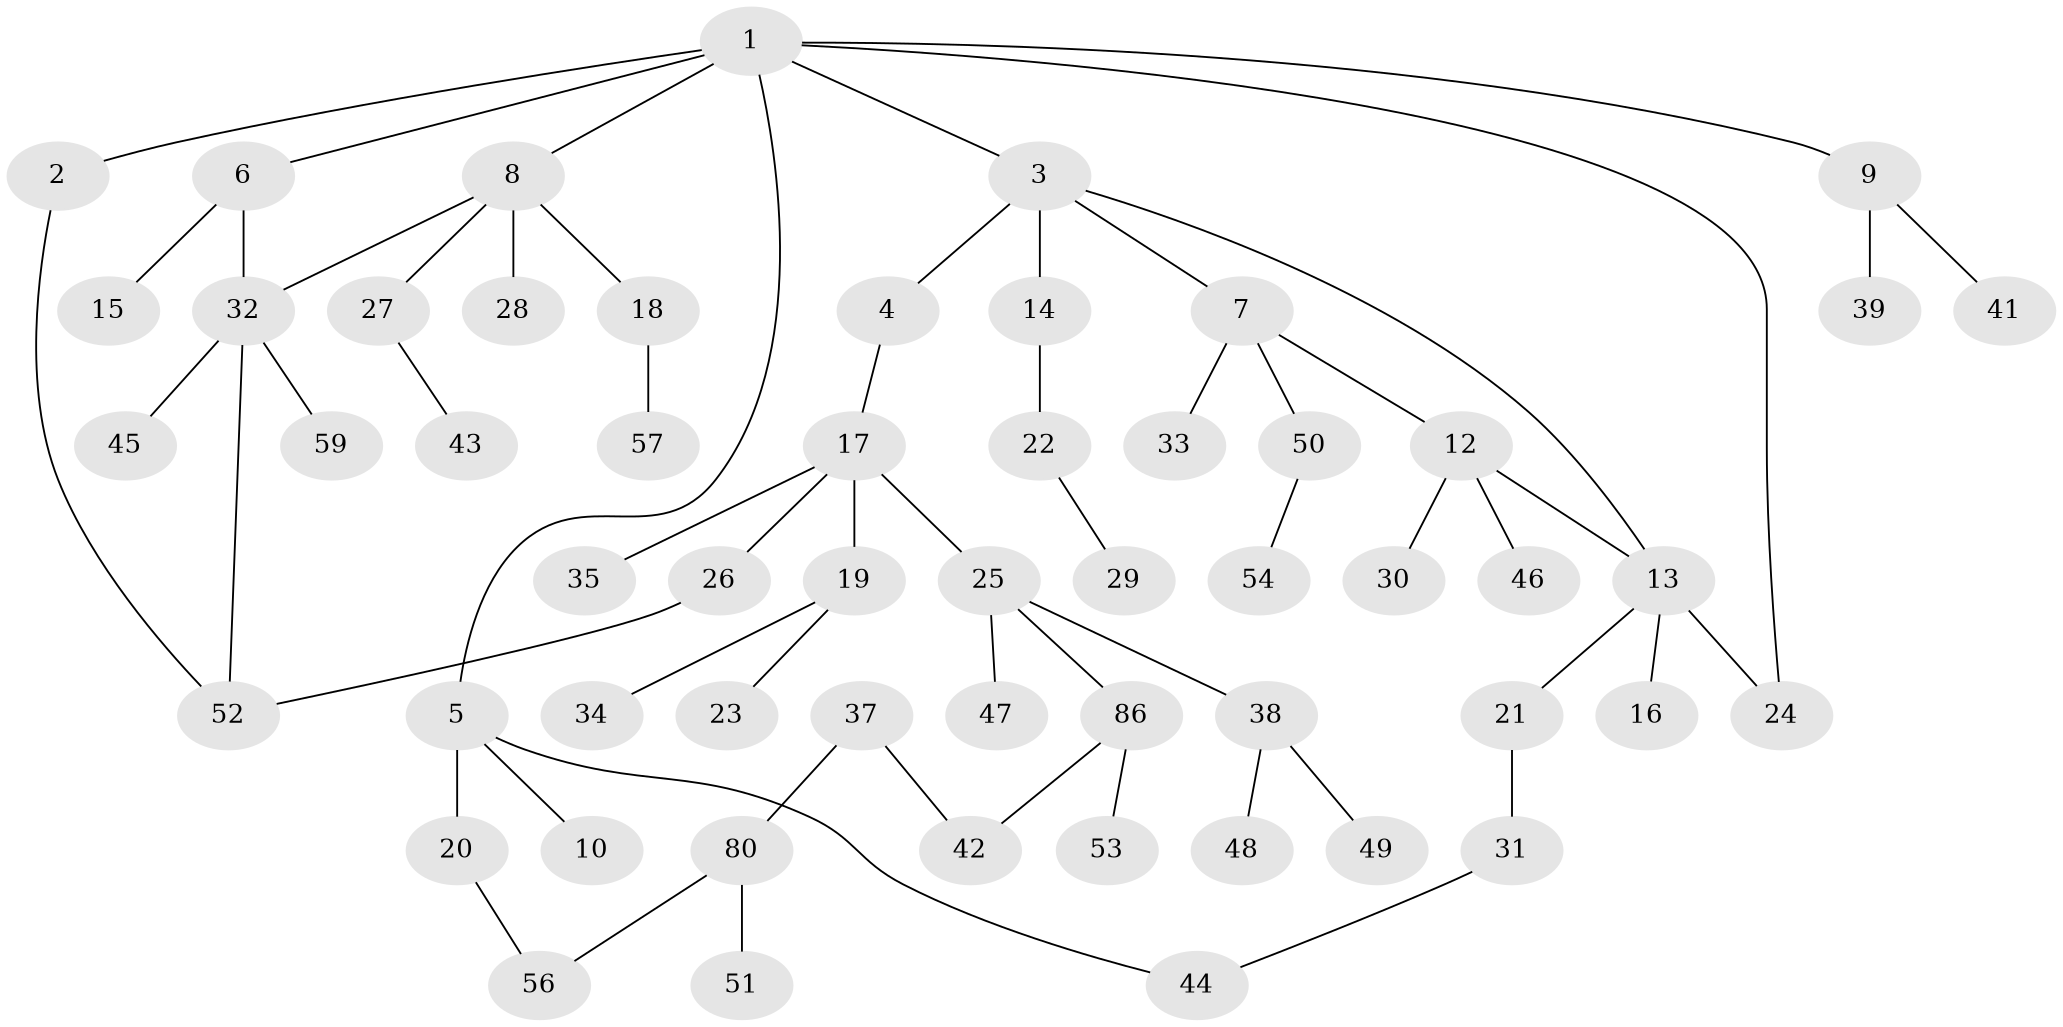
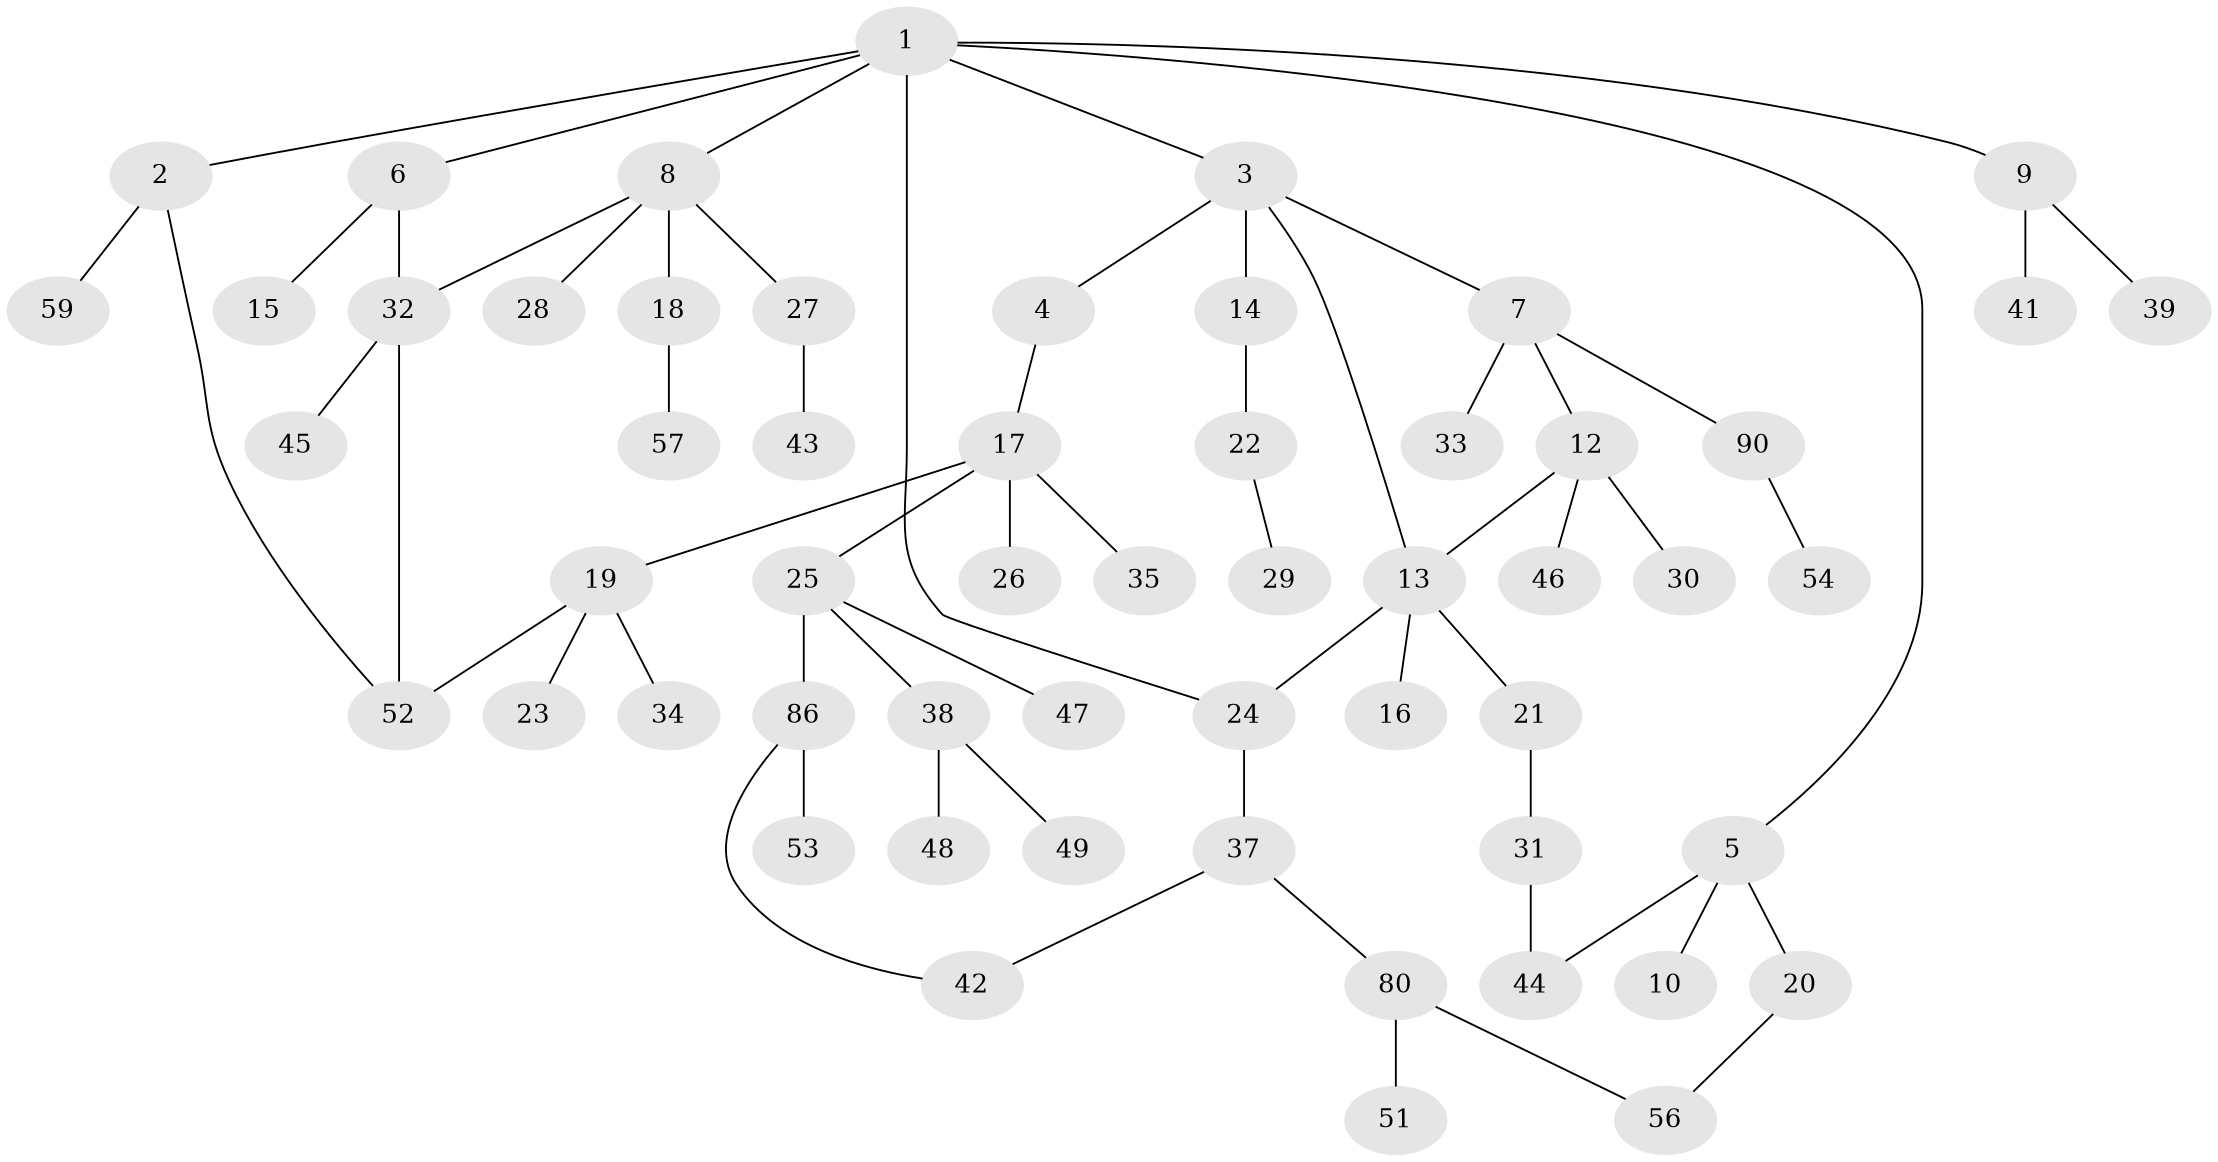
(288, 379) -> (110, 244)
(1310, 446) -> (1754, 446)
(480, 659) -> (500, 648)
none -> (1244, 783)
